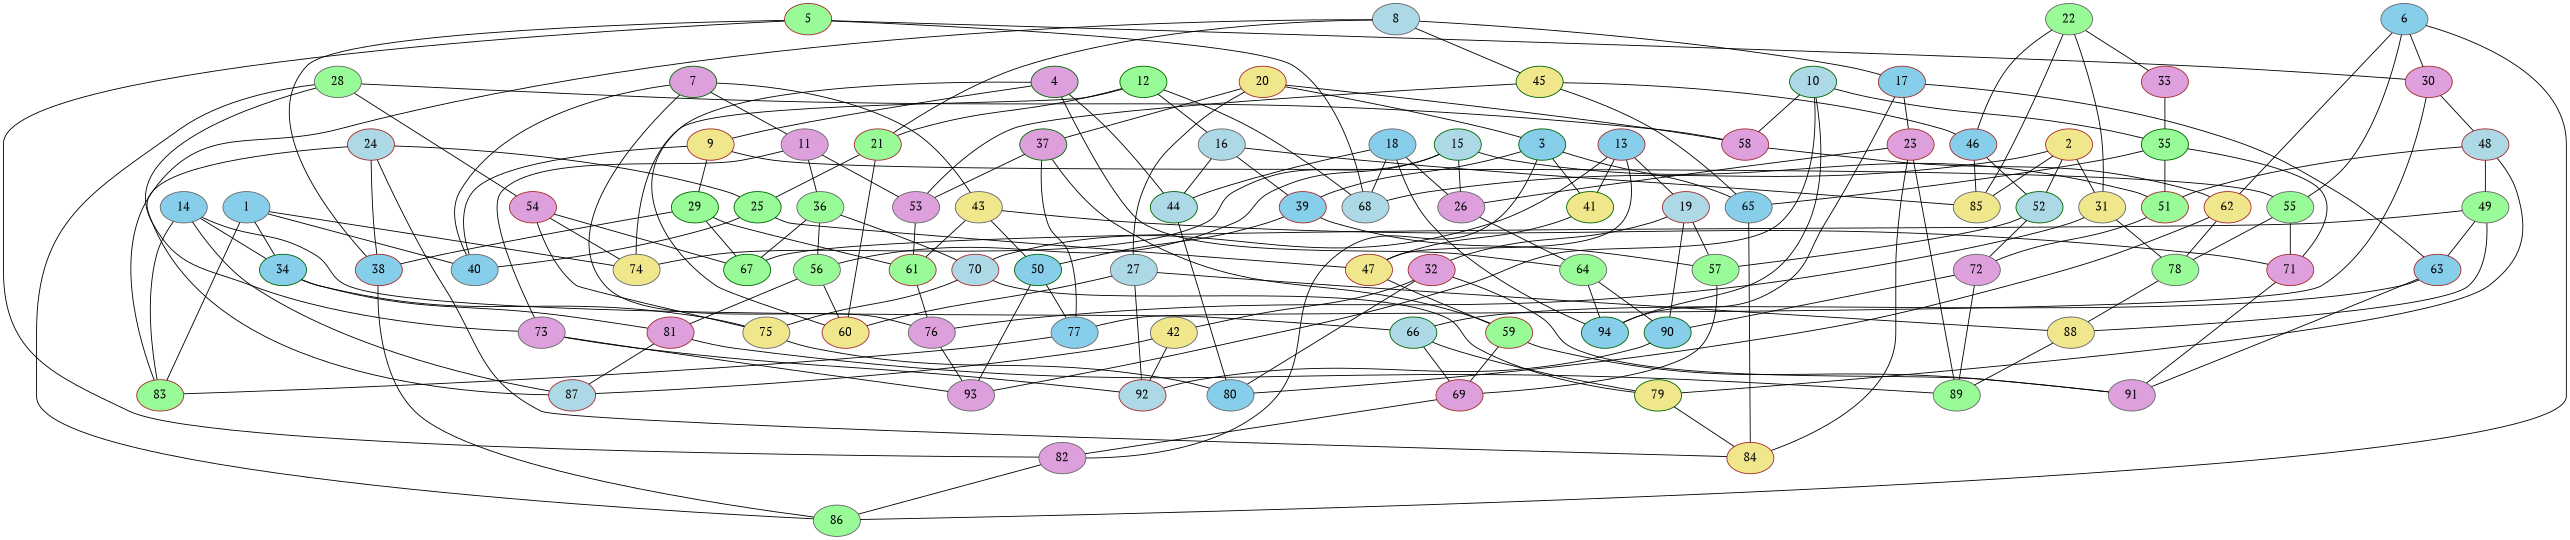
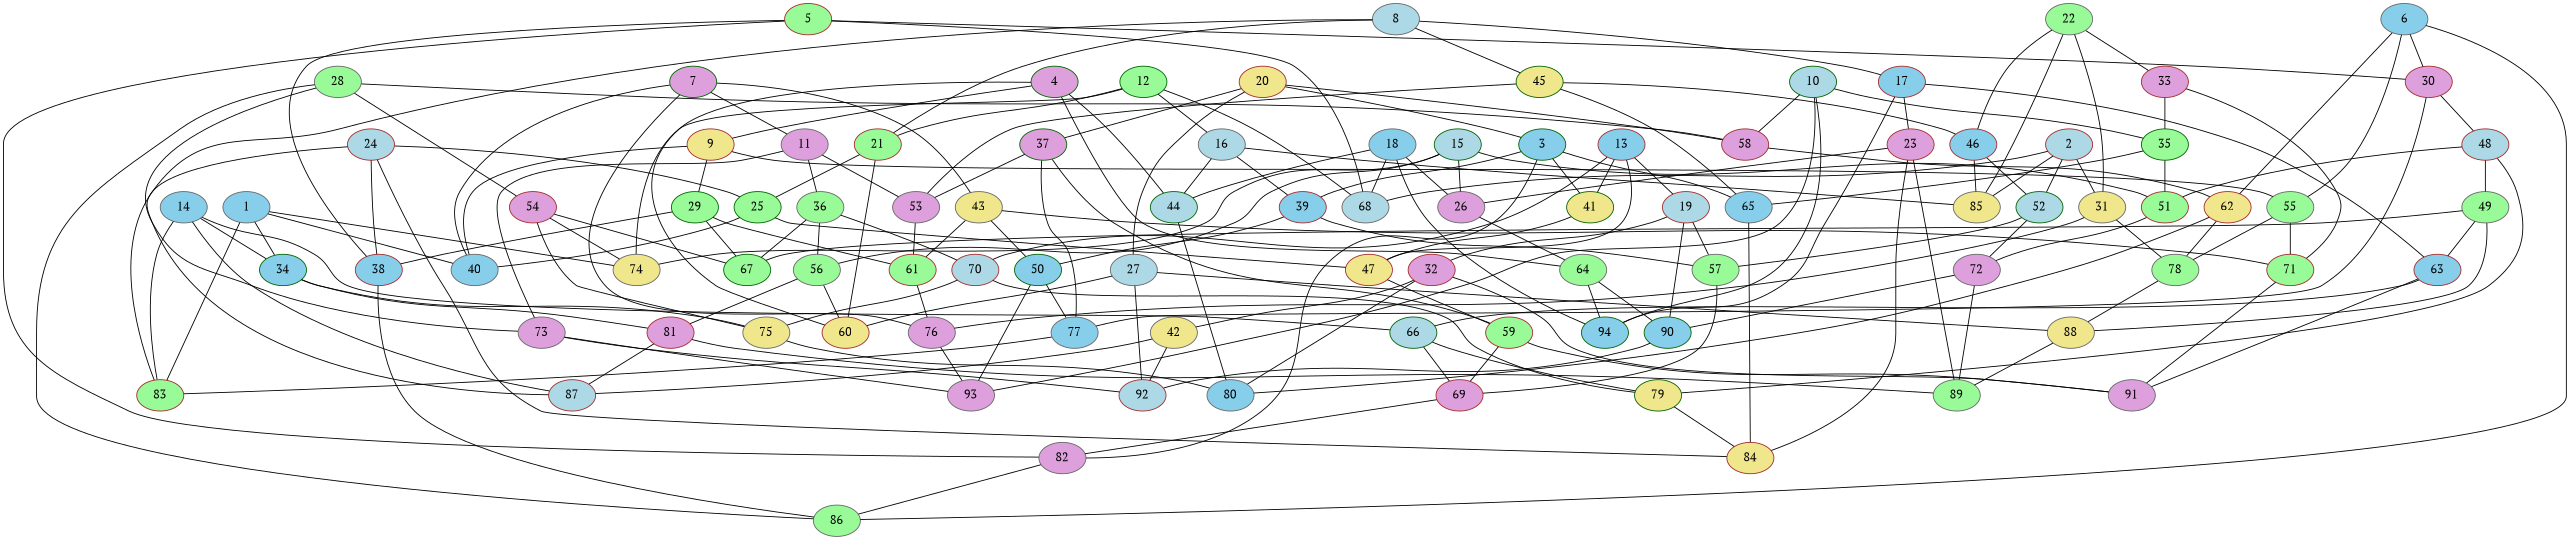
(2069, 145) -> (2069, 145)
(2297, 176) -> (2303, 151)
(2290, 270) -> (2290, 270)
